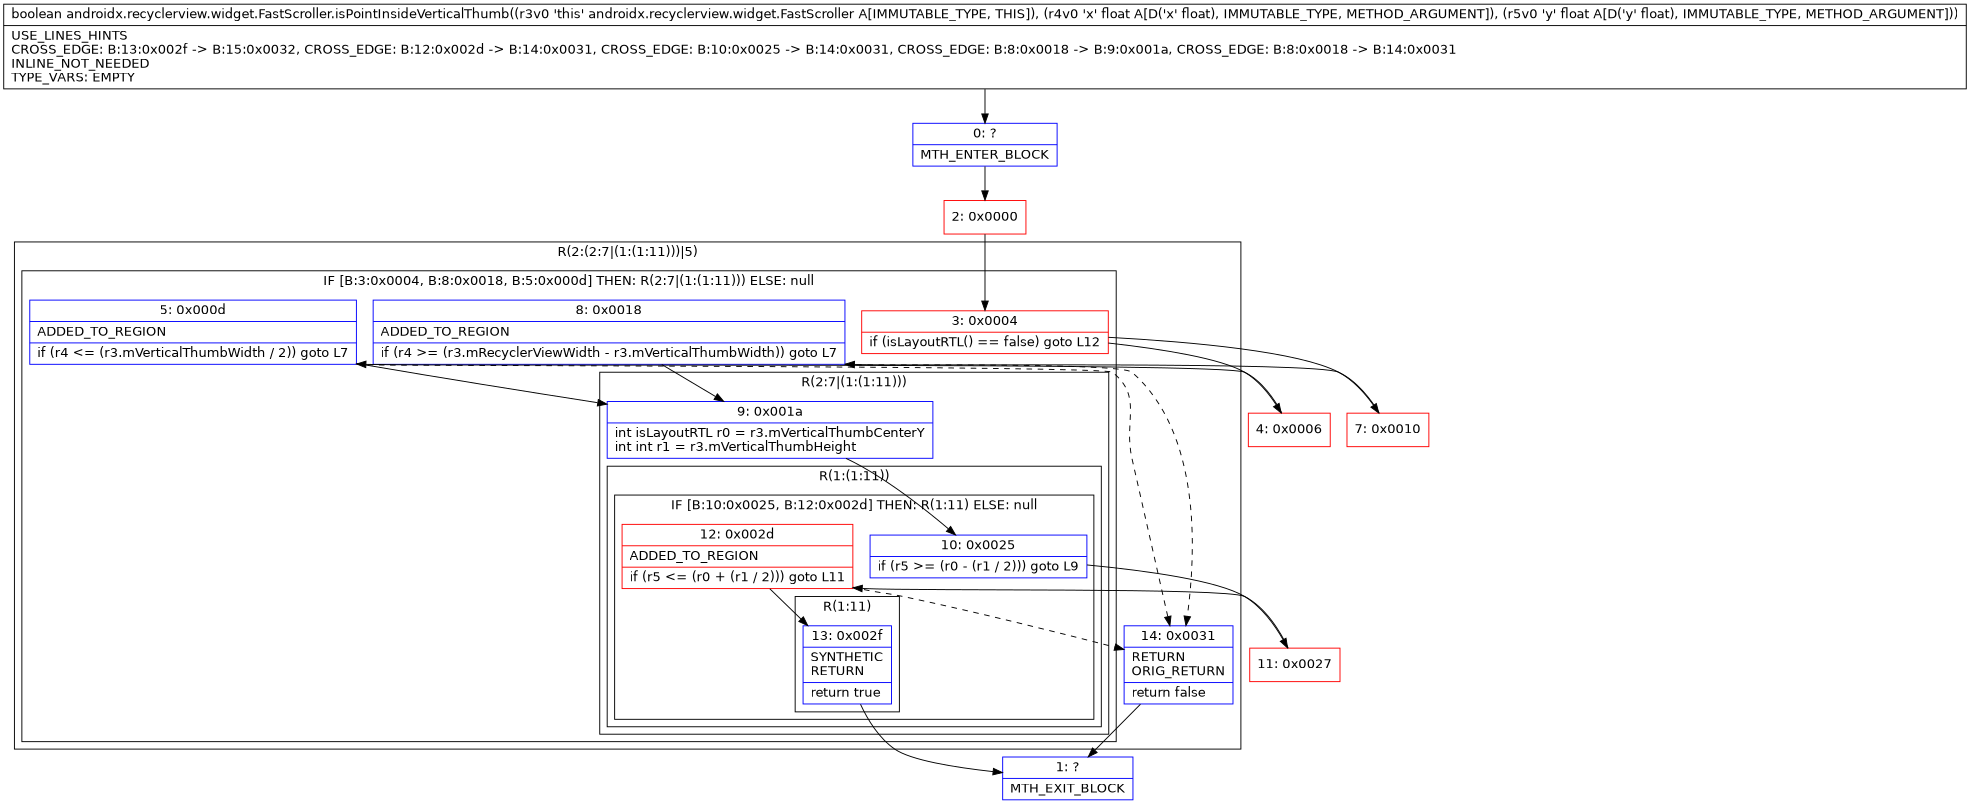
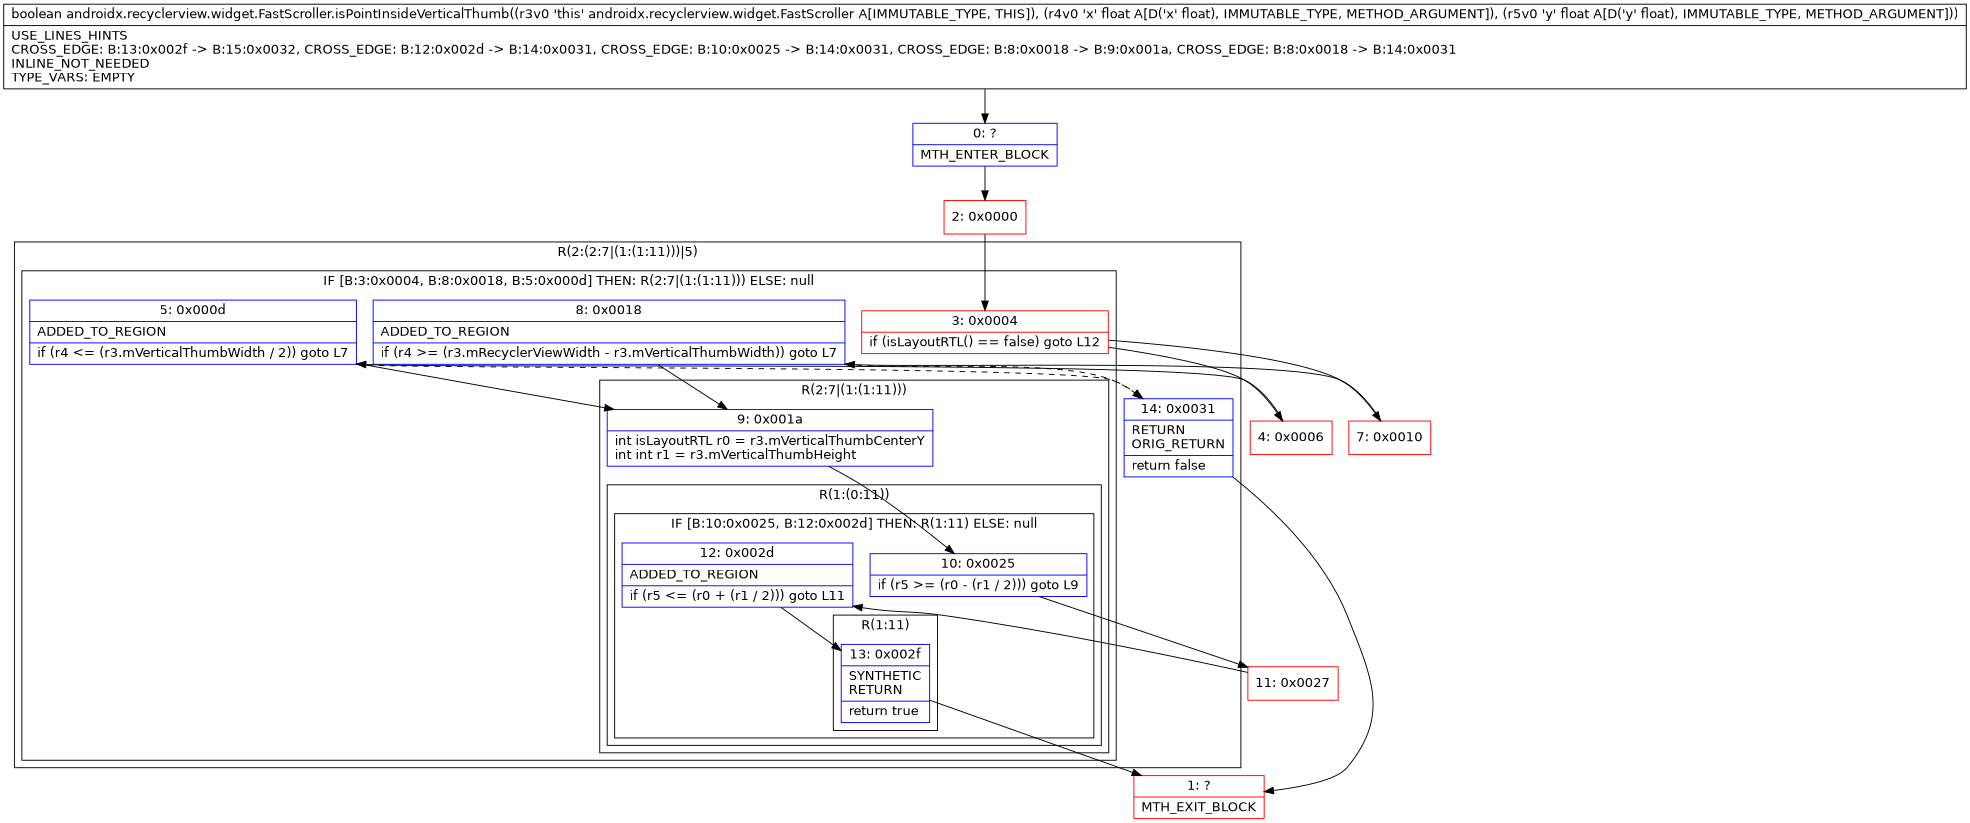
(854, 477) -> (854, 496)
(737, 556) -> (737, 575)
(984, 615) -> none
(1068, 778) -> (1199, 797)
